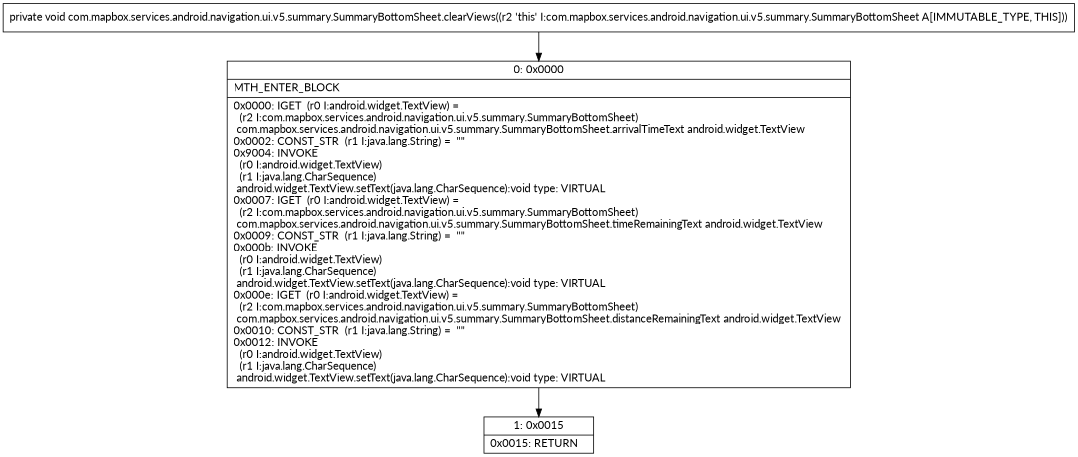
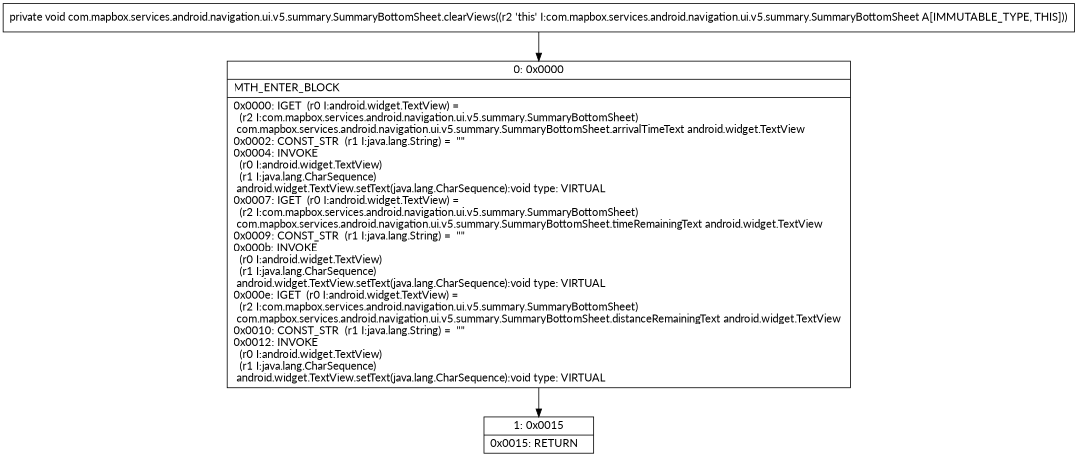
(279, 153) -> (279, 153)
